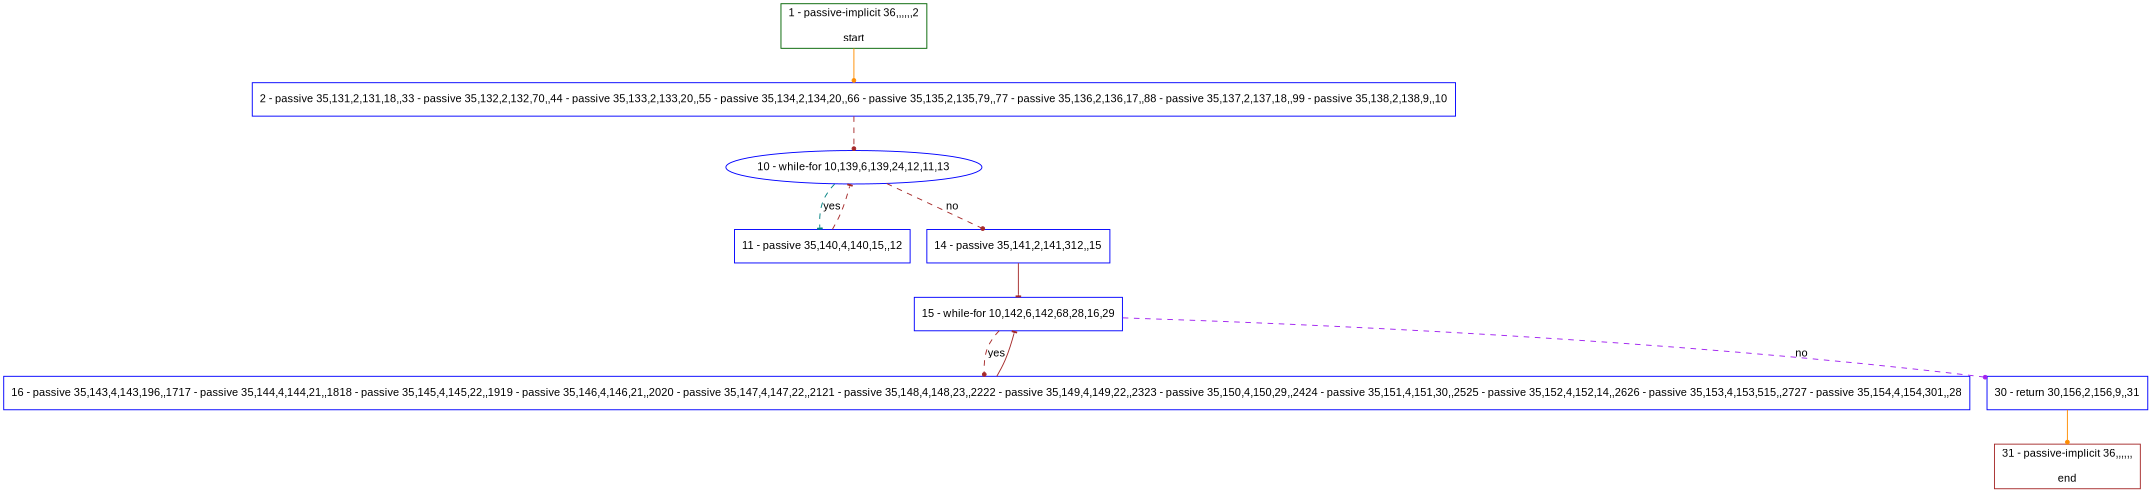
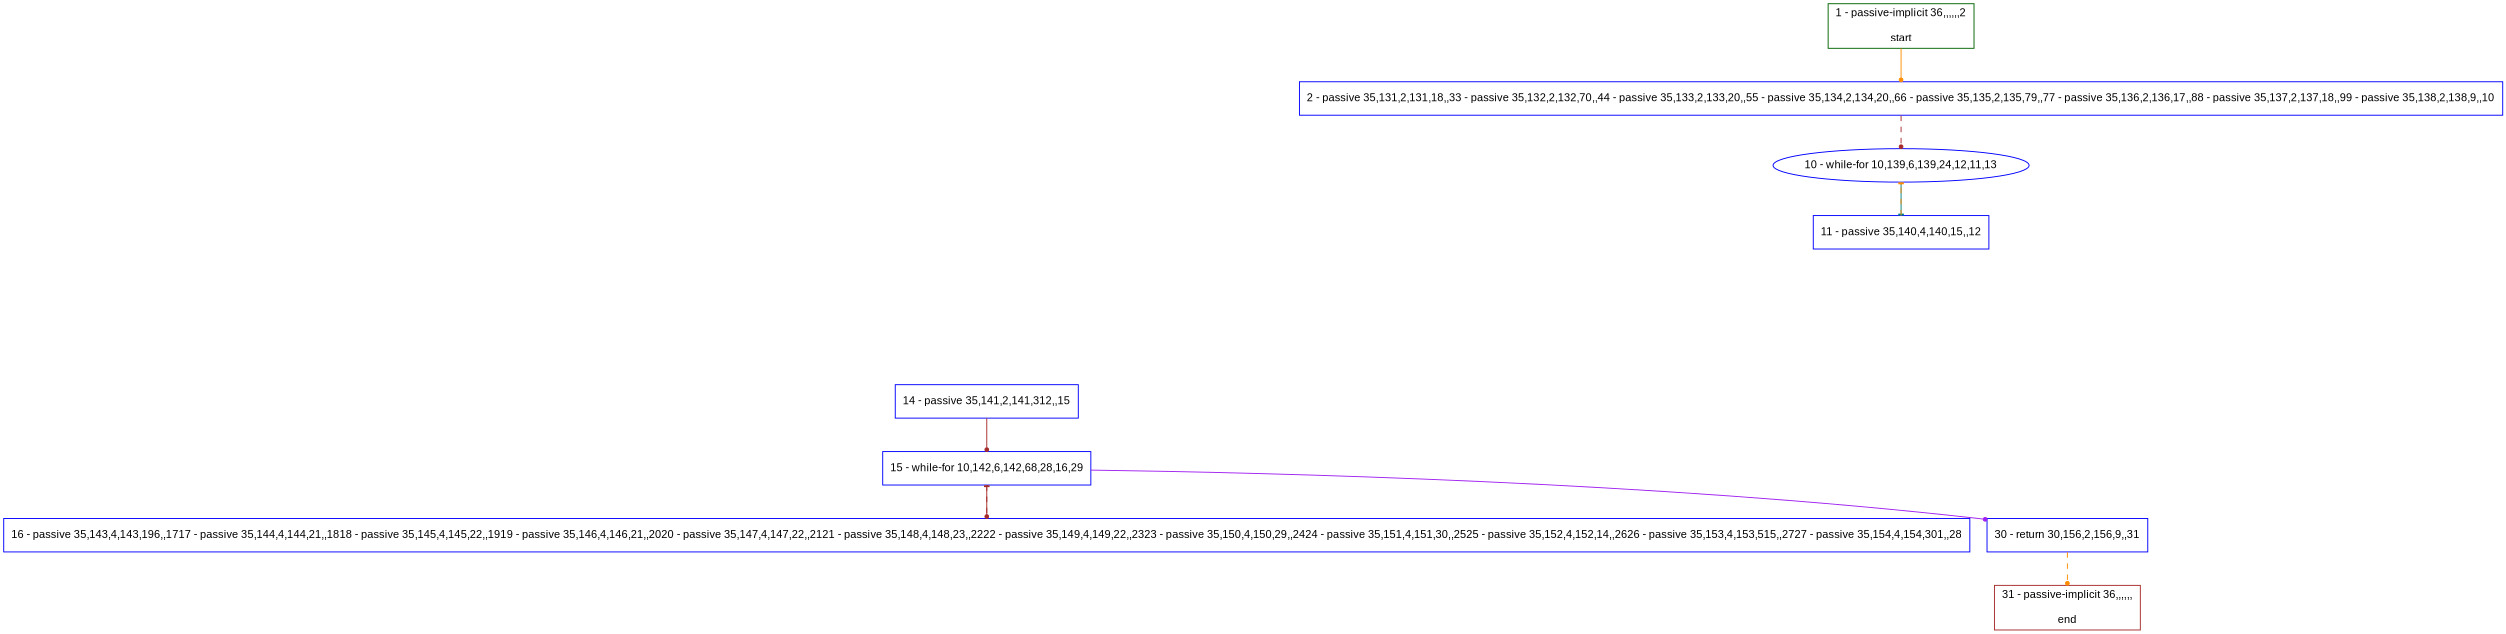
(822, 204) -> (1901, 198)
(934, 206) -> none
(843, 209) -> (1901, 200)
(1018, 279) -> (987, 433)
(1554, 339) -> (1538, 484)
(2067, 425) -> (2067, 567)
